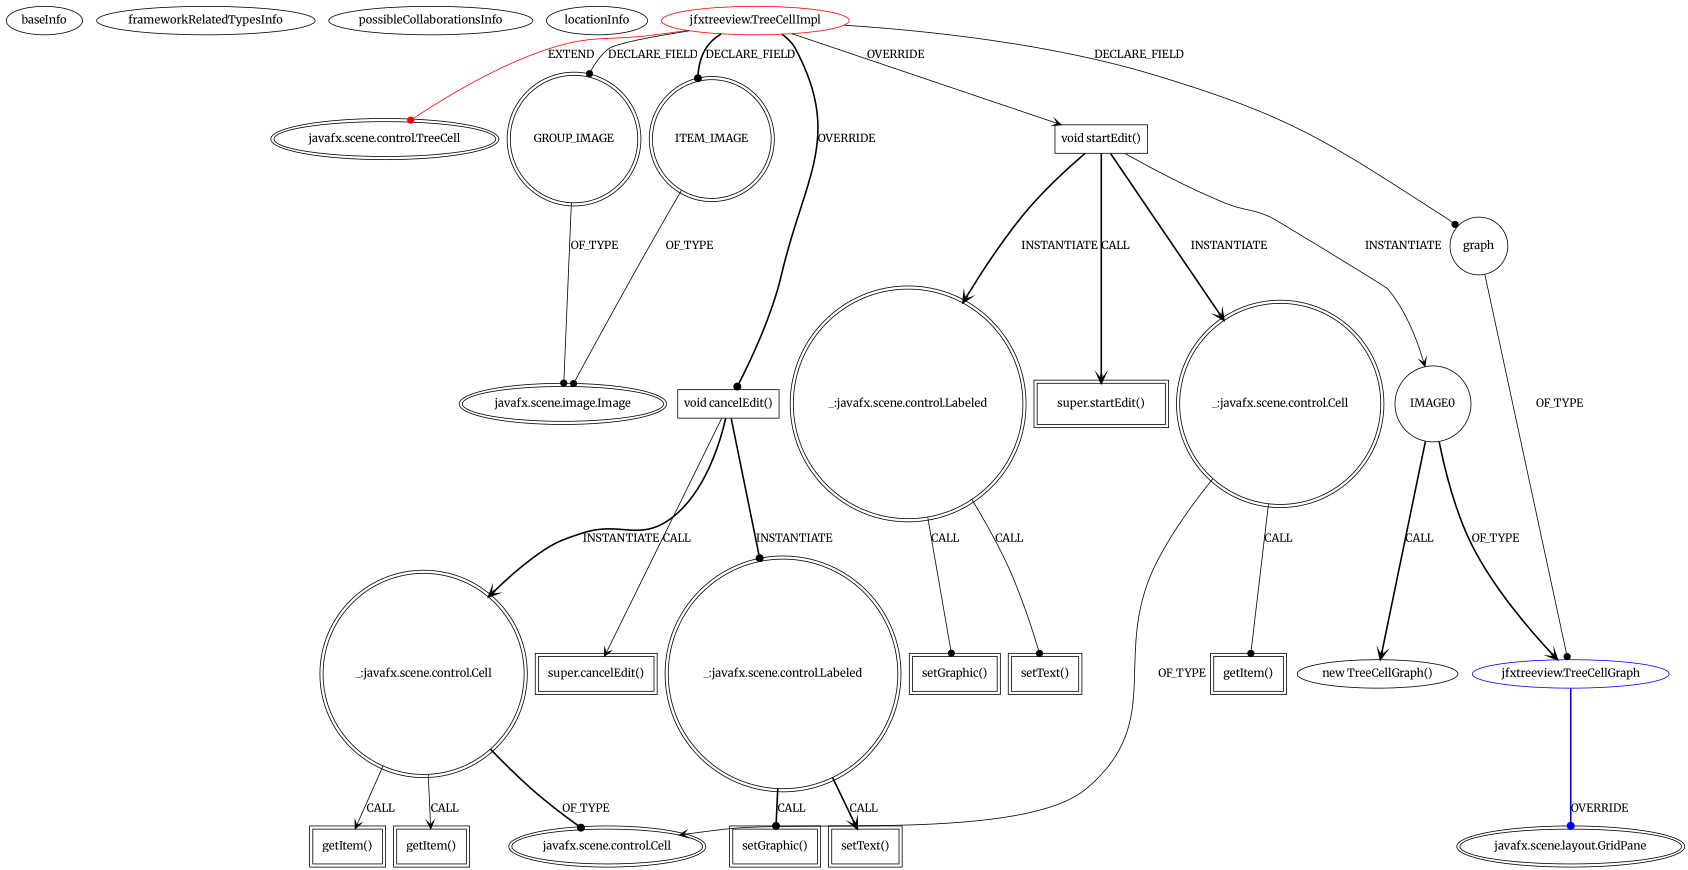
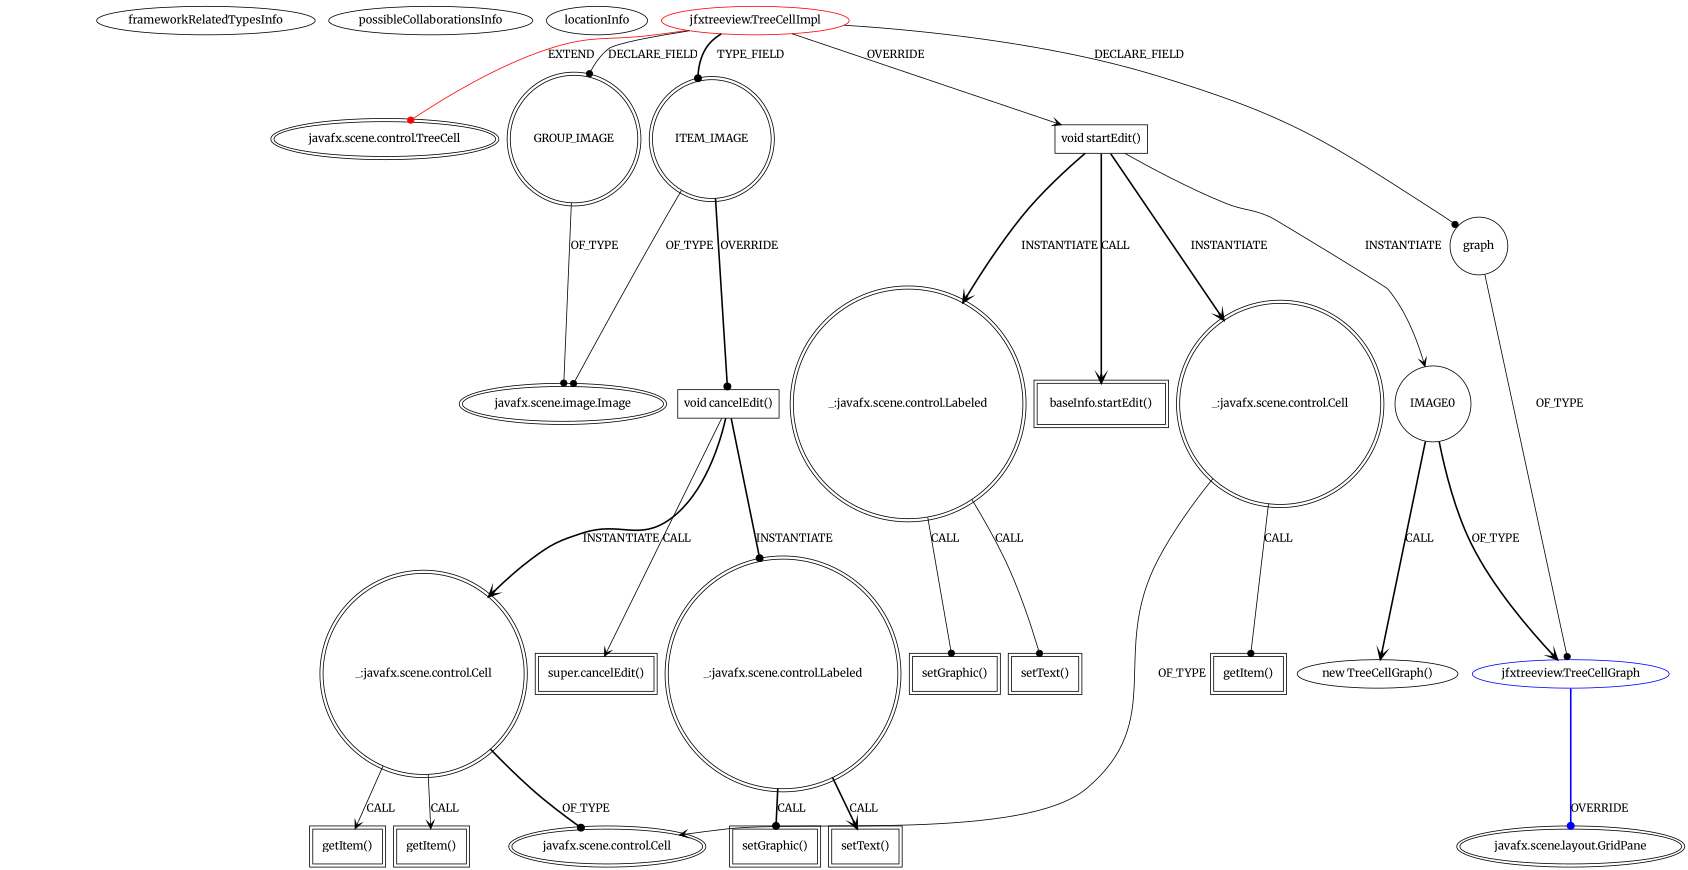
(44, 21) -> none
(751, 55) -> (751, 55)
(801, 209) -> (721, 291)
(1101, 404) -> (1101, 404)
